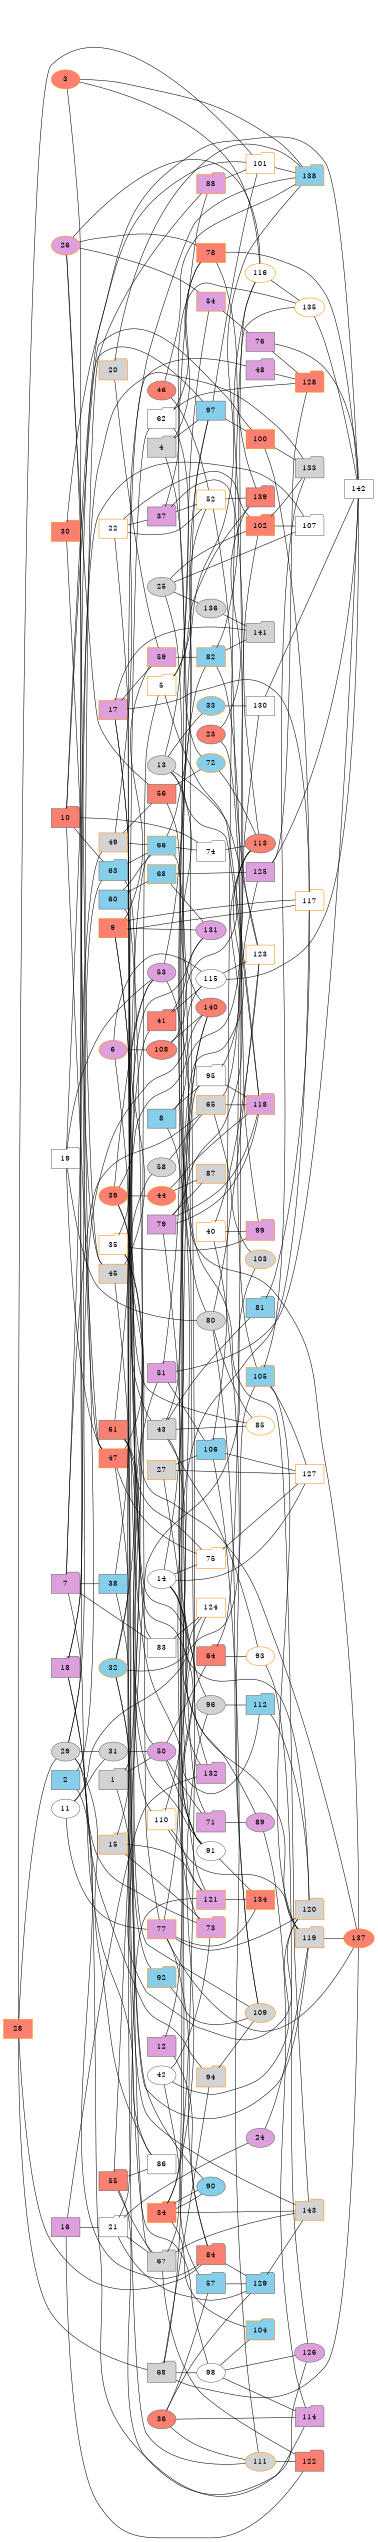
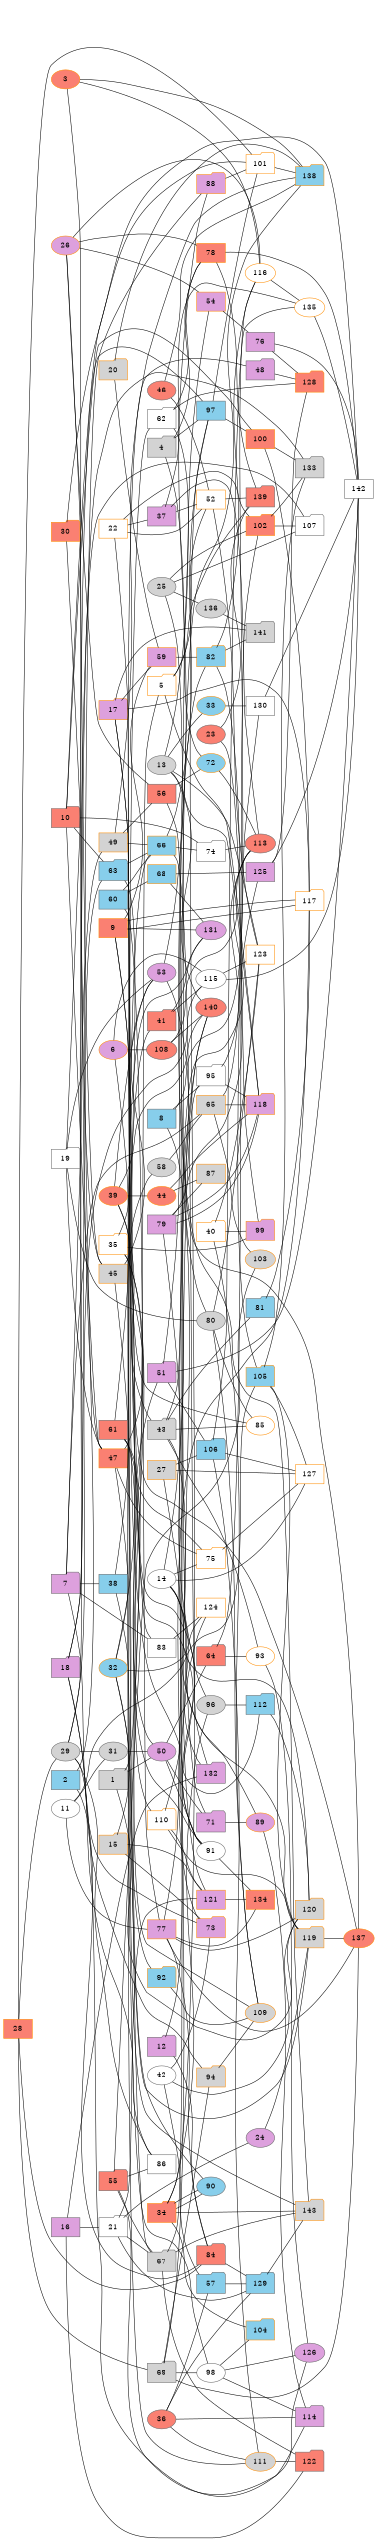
(260, 1822) -> (260, 1822)
